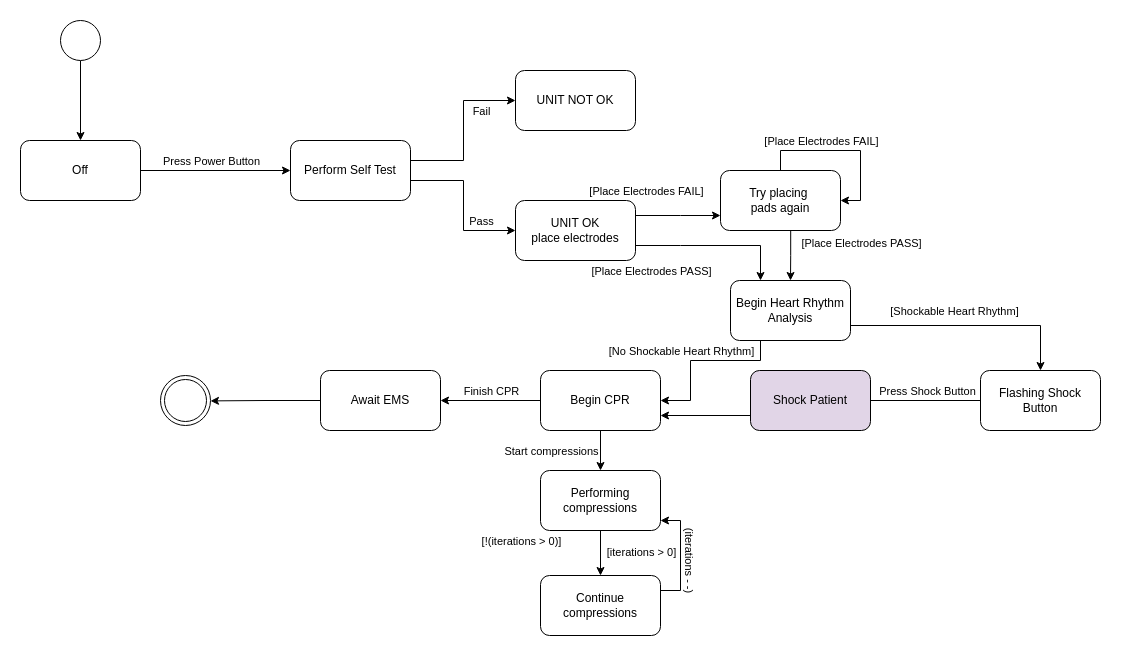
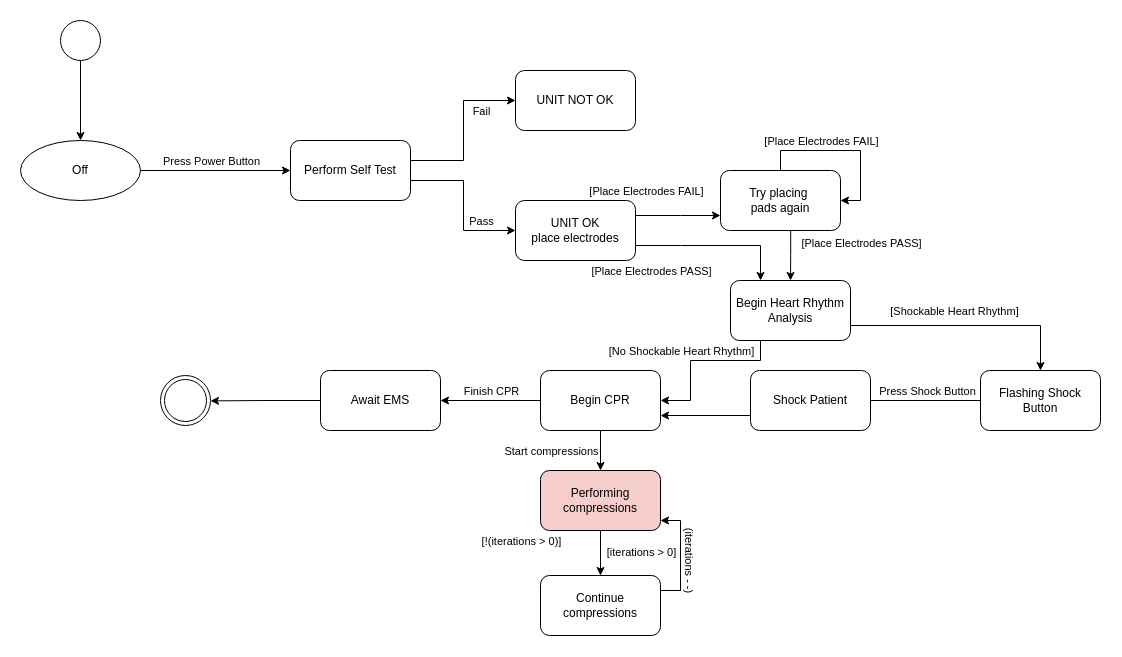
(81, 171) -> (81, 171)
(811, 401) -> (811, 401)
(601, 501) -> (601, 501)
